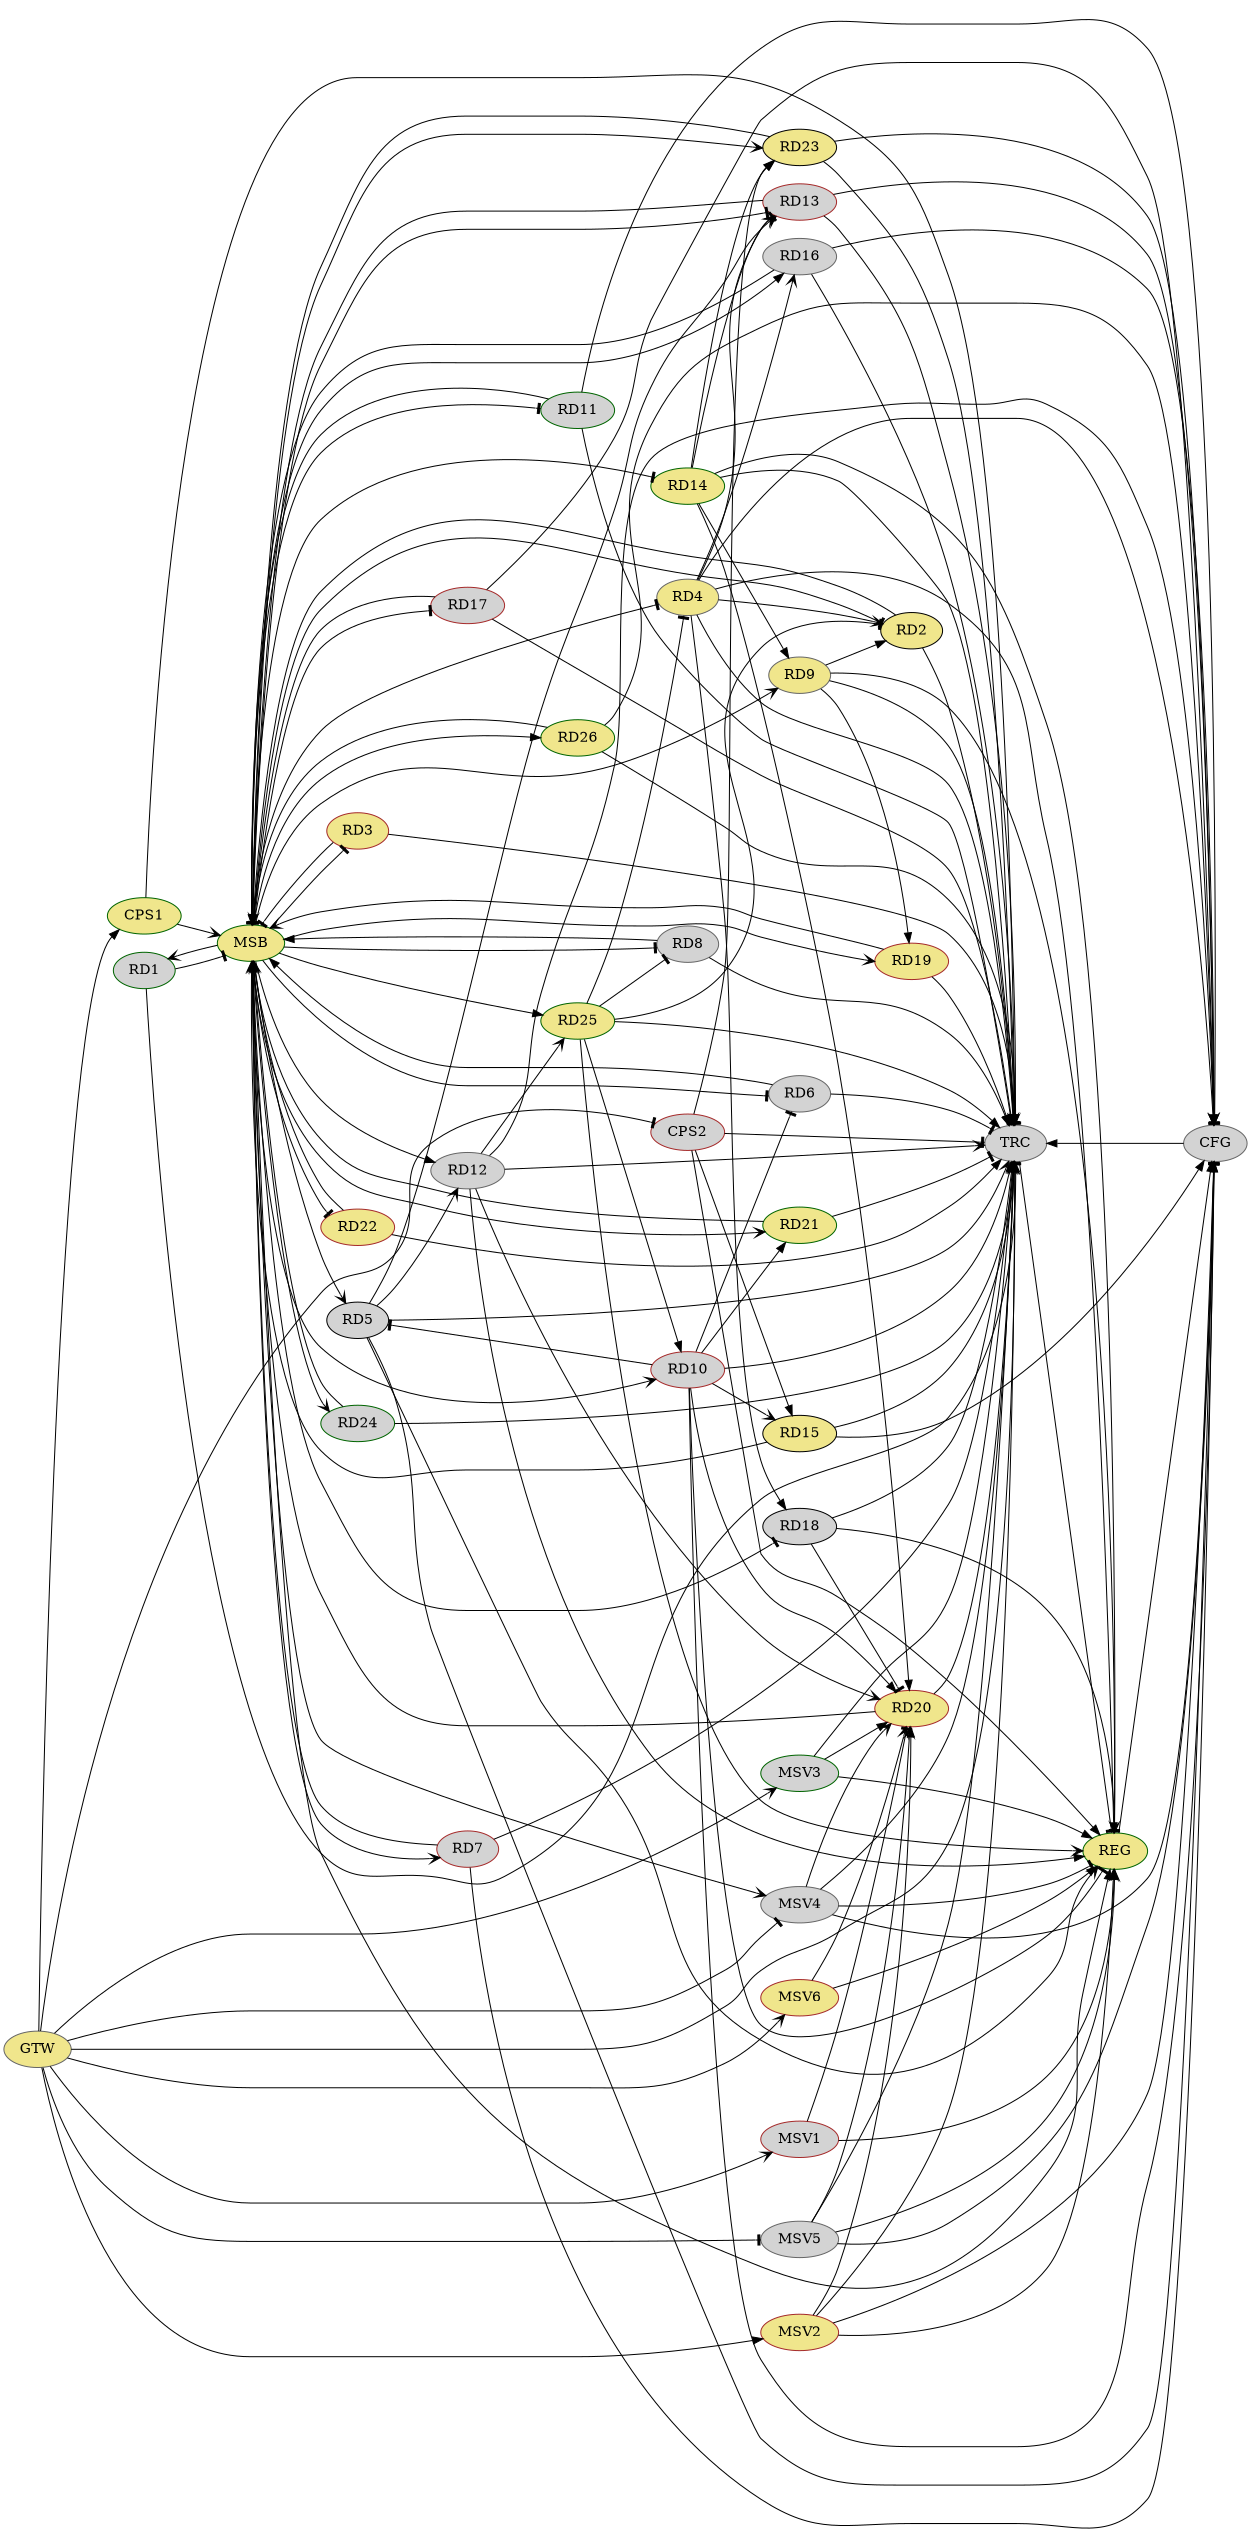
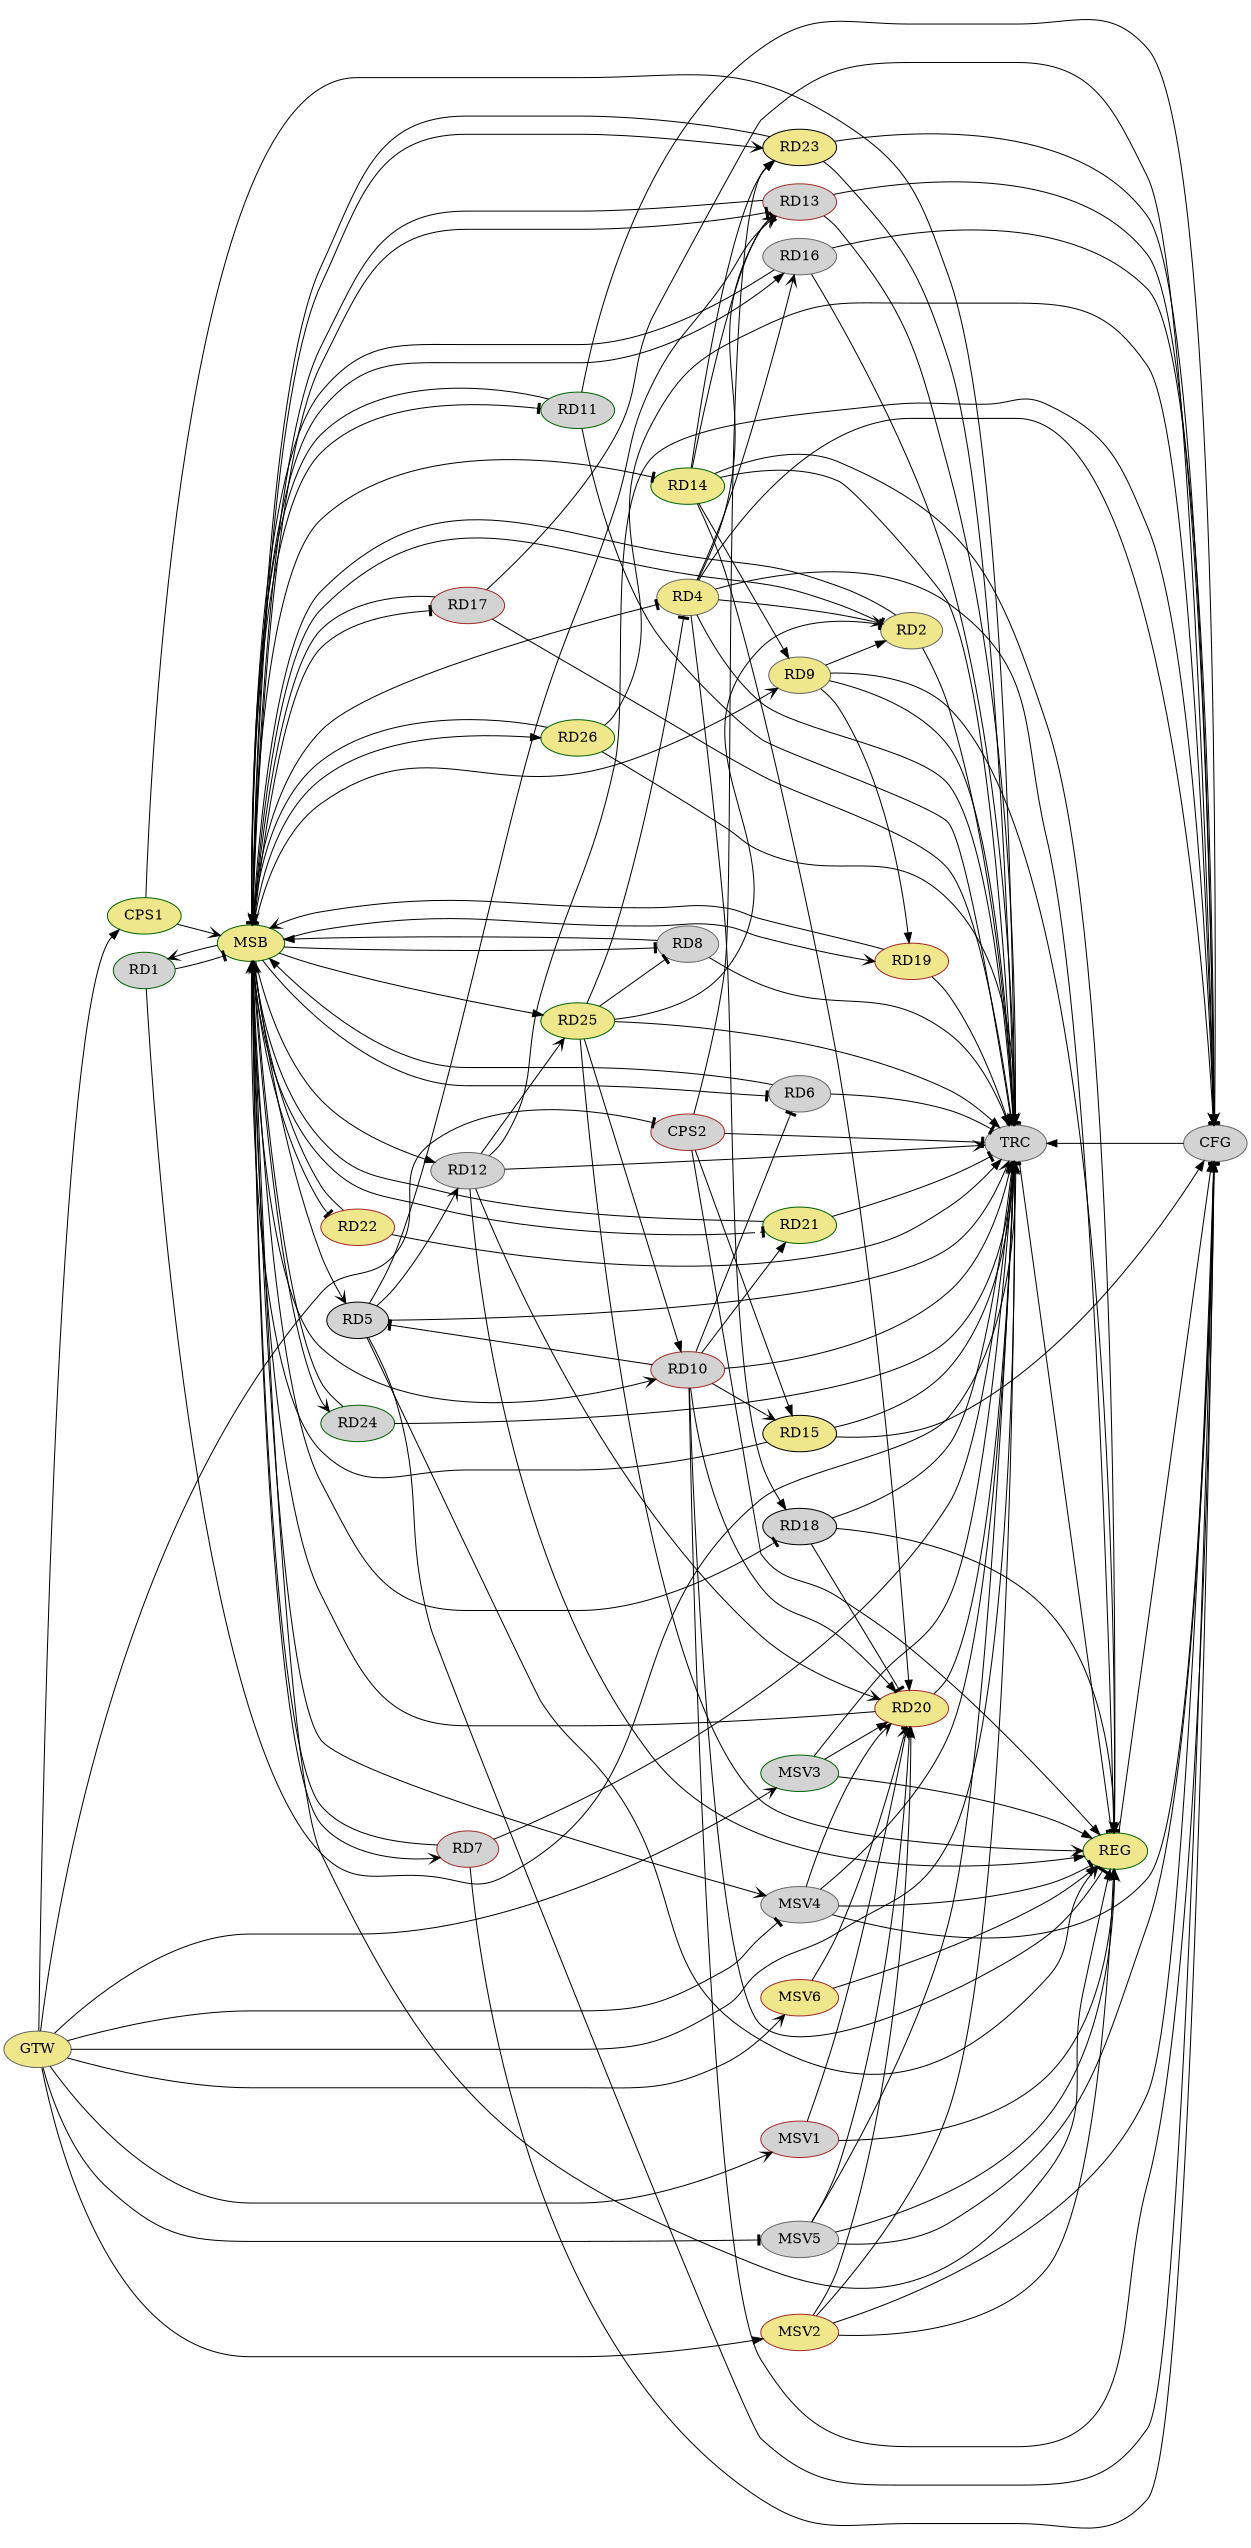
(912, 631) -> (912, 631)
(358, 831) -> none
(427, 1206) -> (427, 1206)
